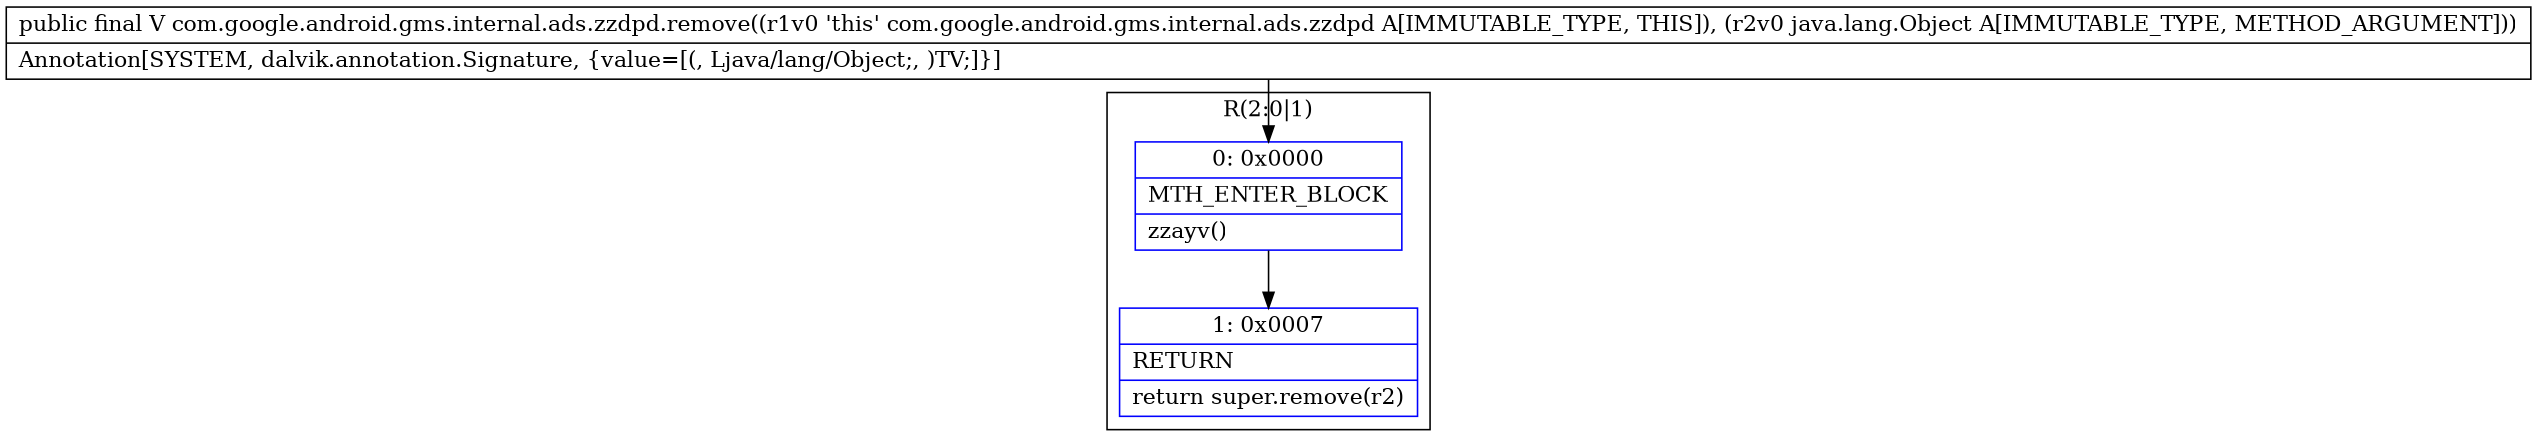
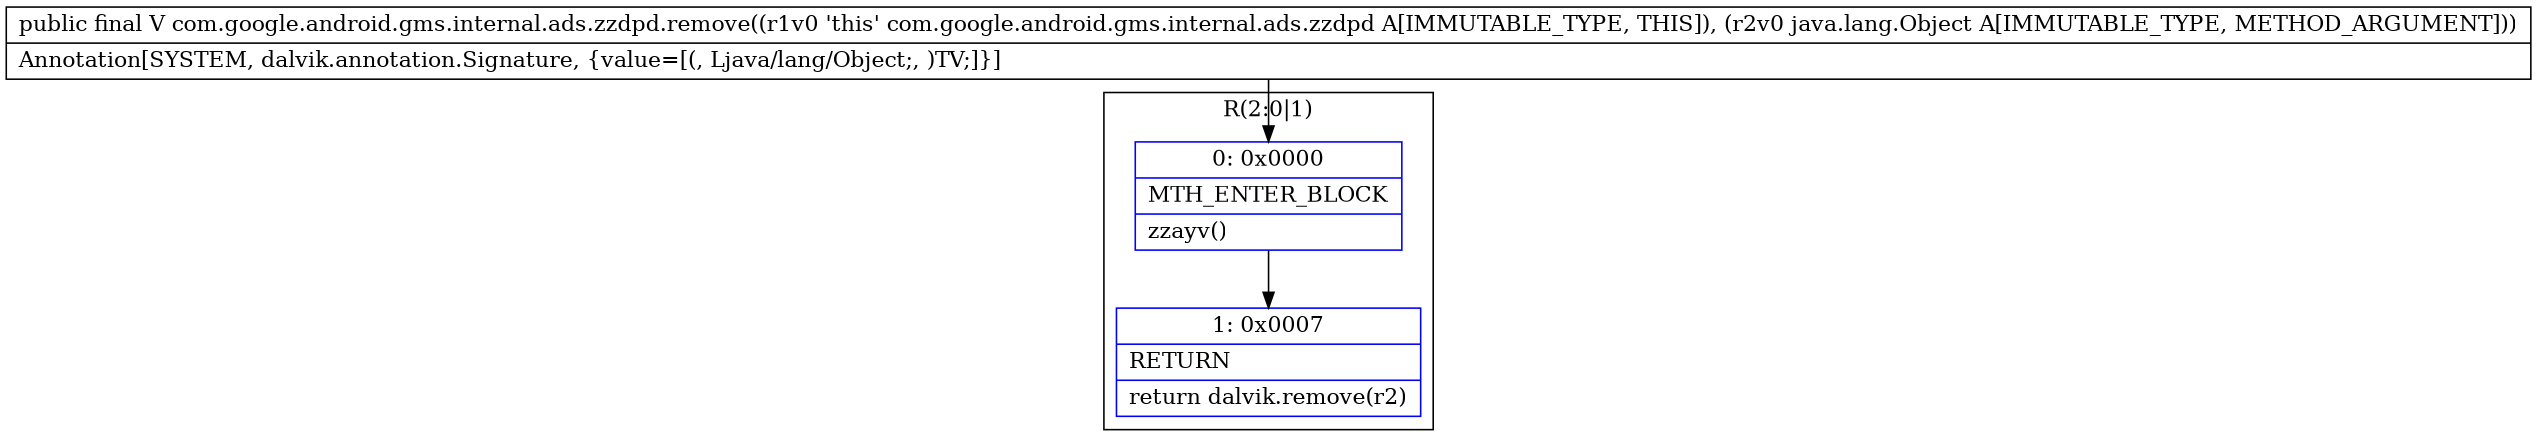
(1269, 398) -> (1269, 398)
